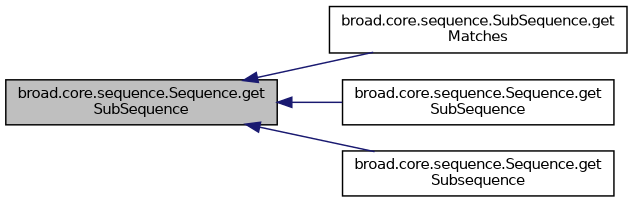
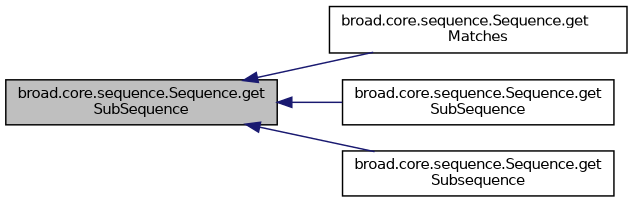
(478, 30) -> (478, 30)
